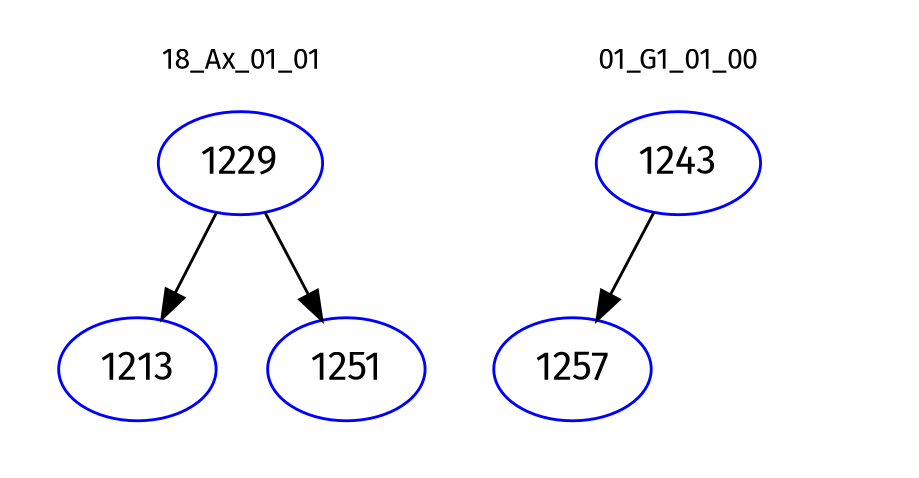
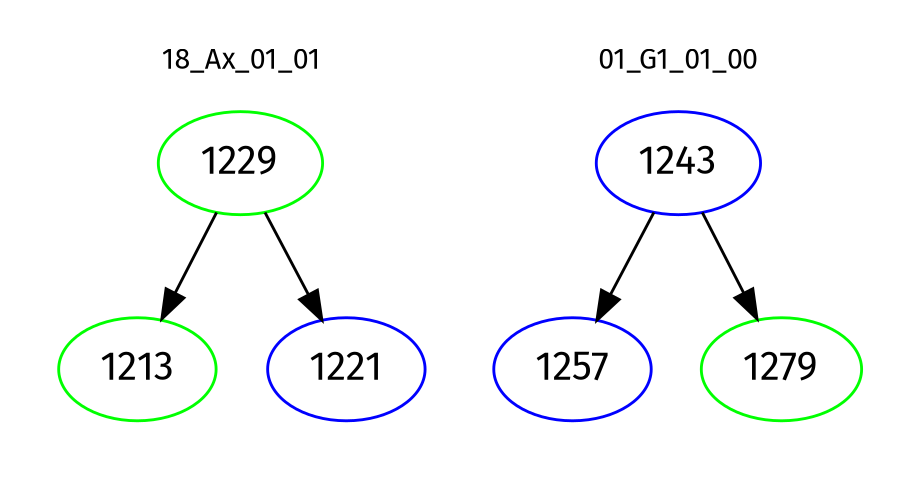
(240, 163) -> (240, 163)
(137, 369) -> (137, 369)
(346, 369) -> (346, 369)
none -> (781, 369)
